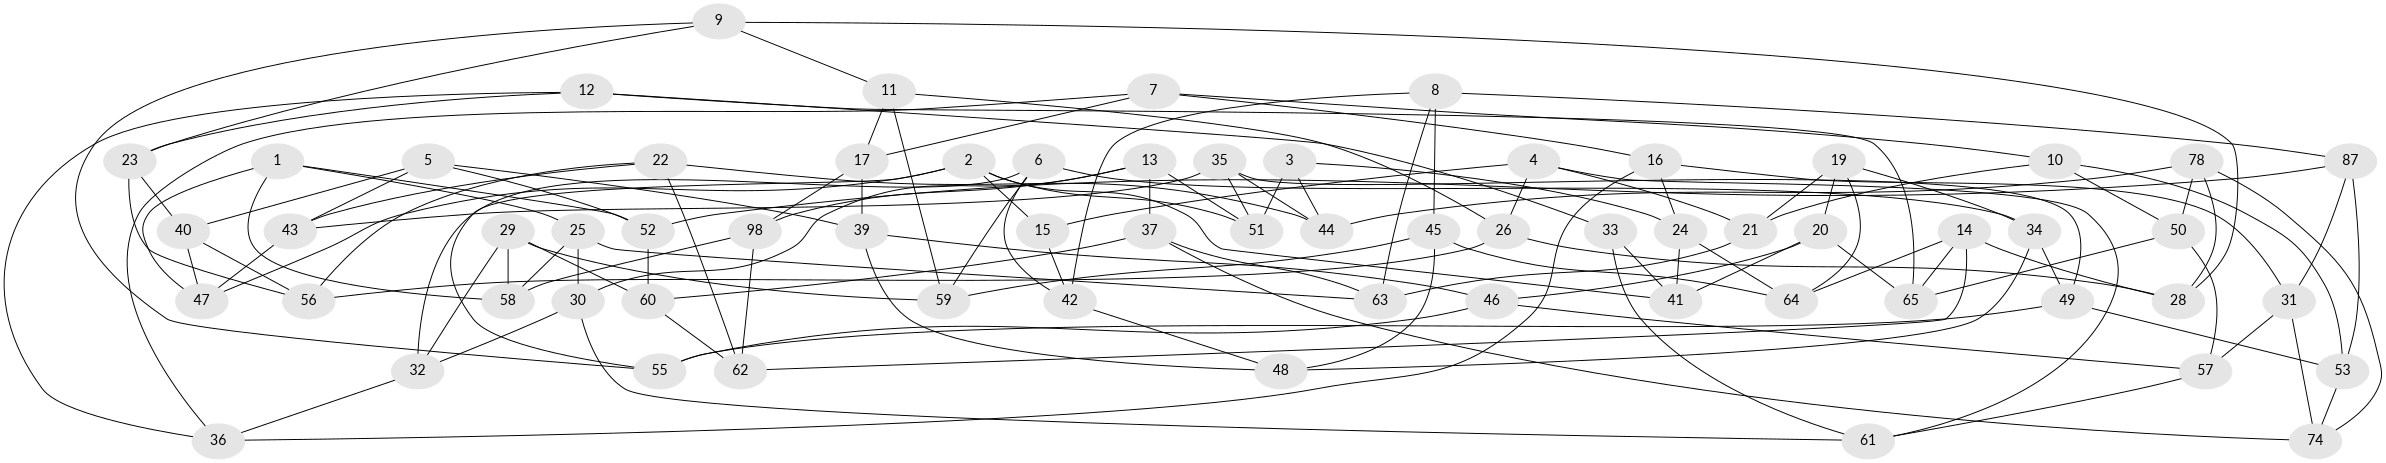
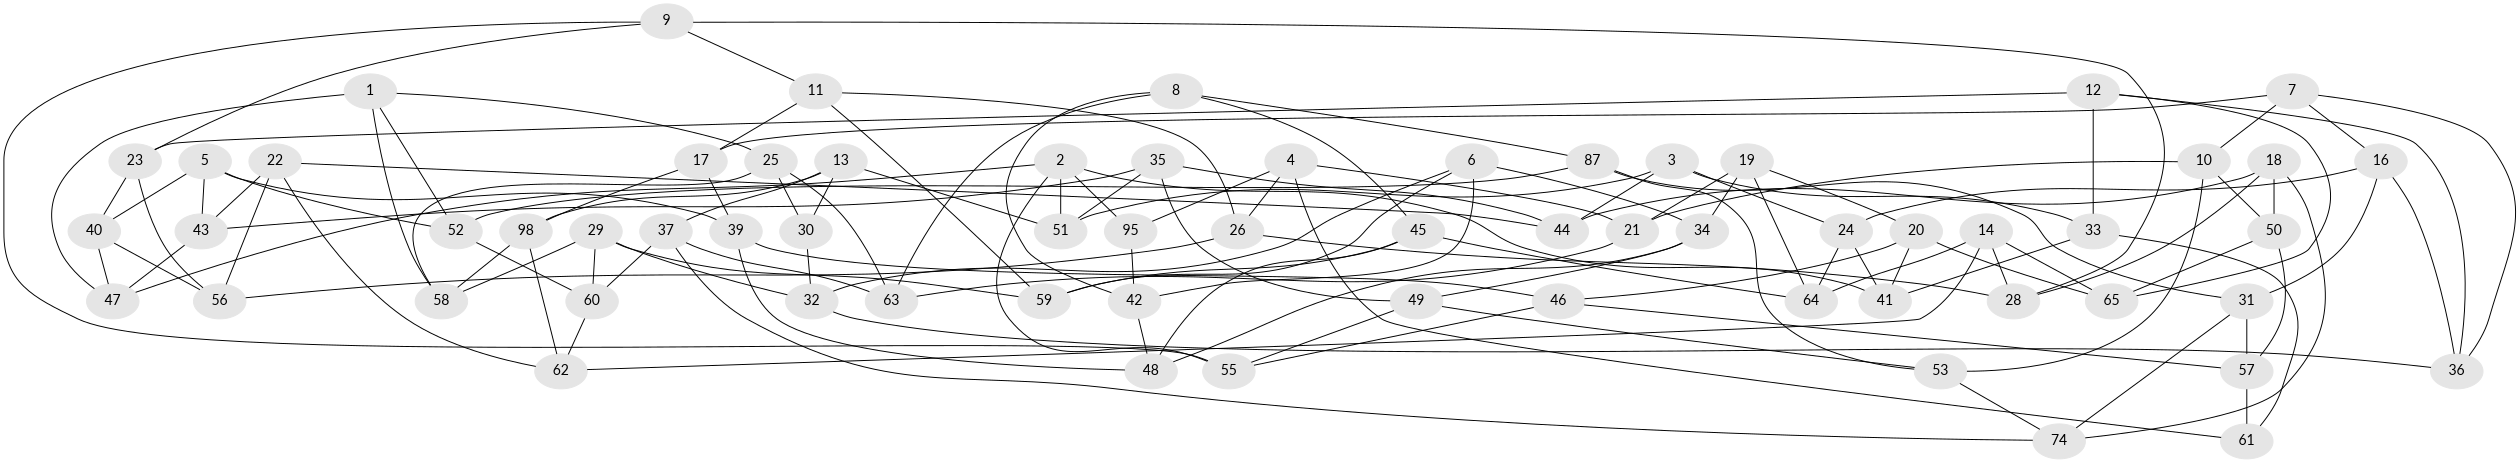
(2197, 161) -> (2274, 161)
none -> (1883, 196)
(1043, 231) -> (1131, 231)
(1190, 426) -> none
